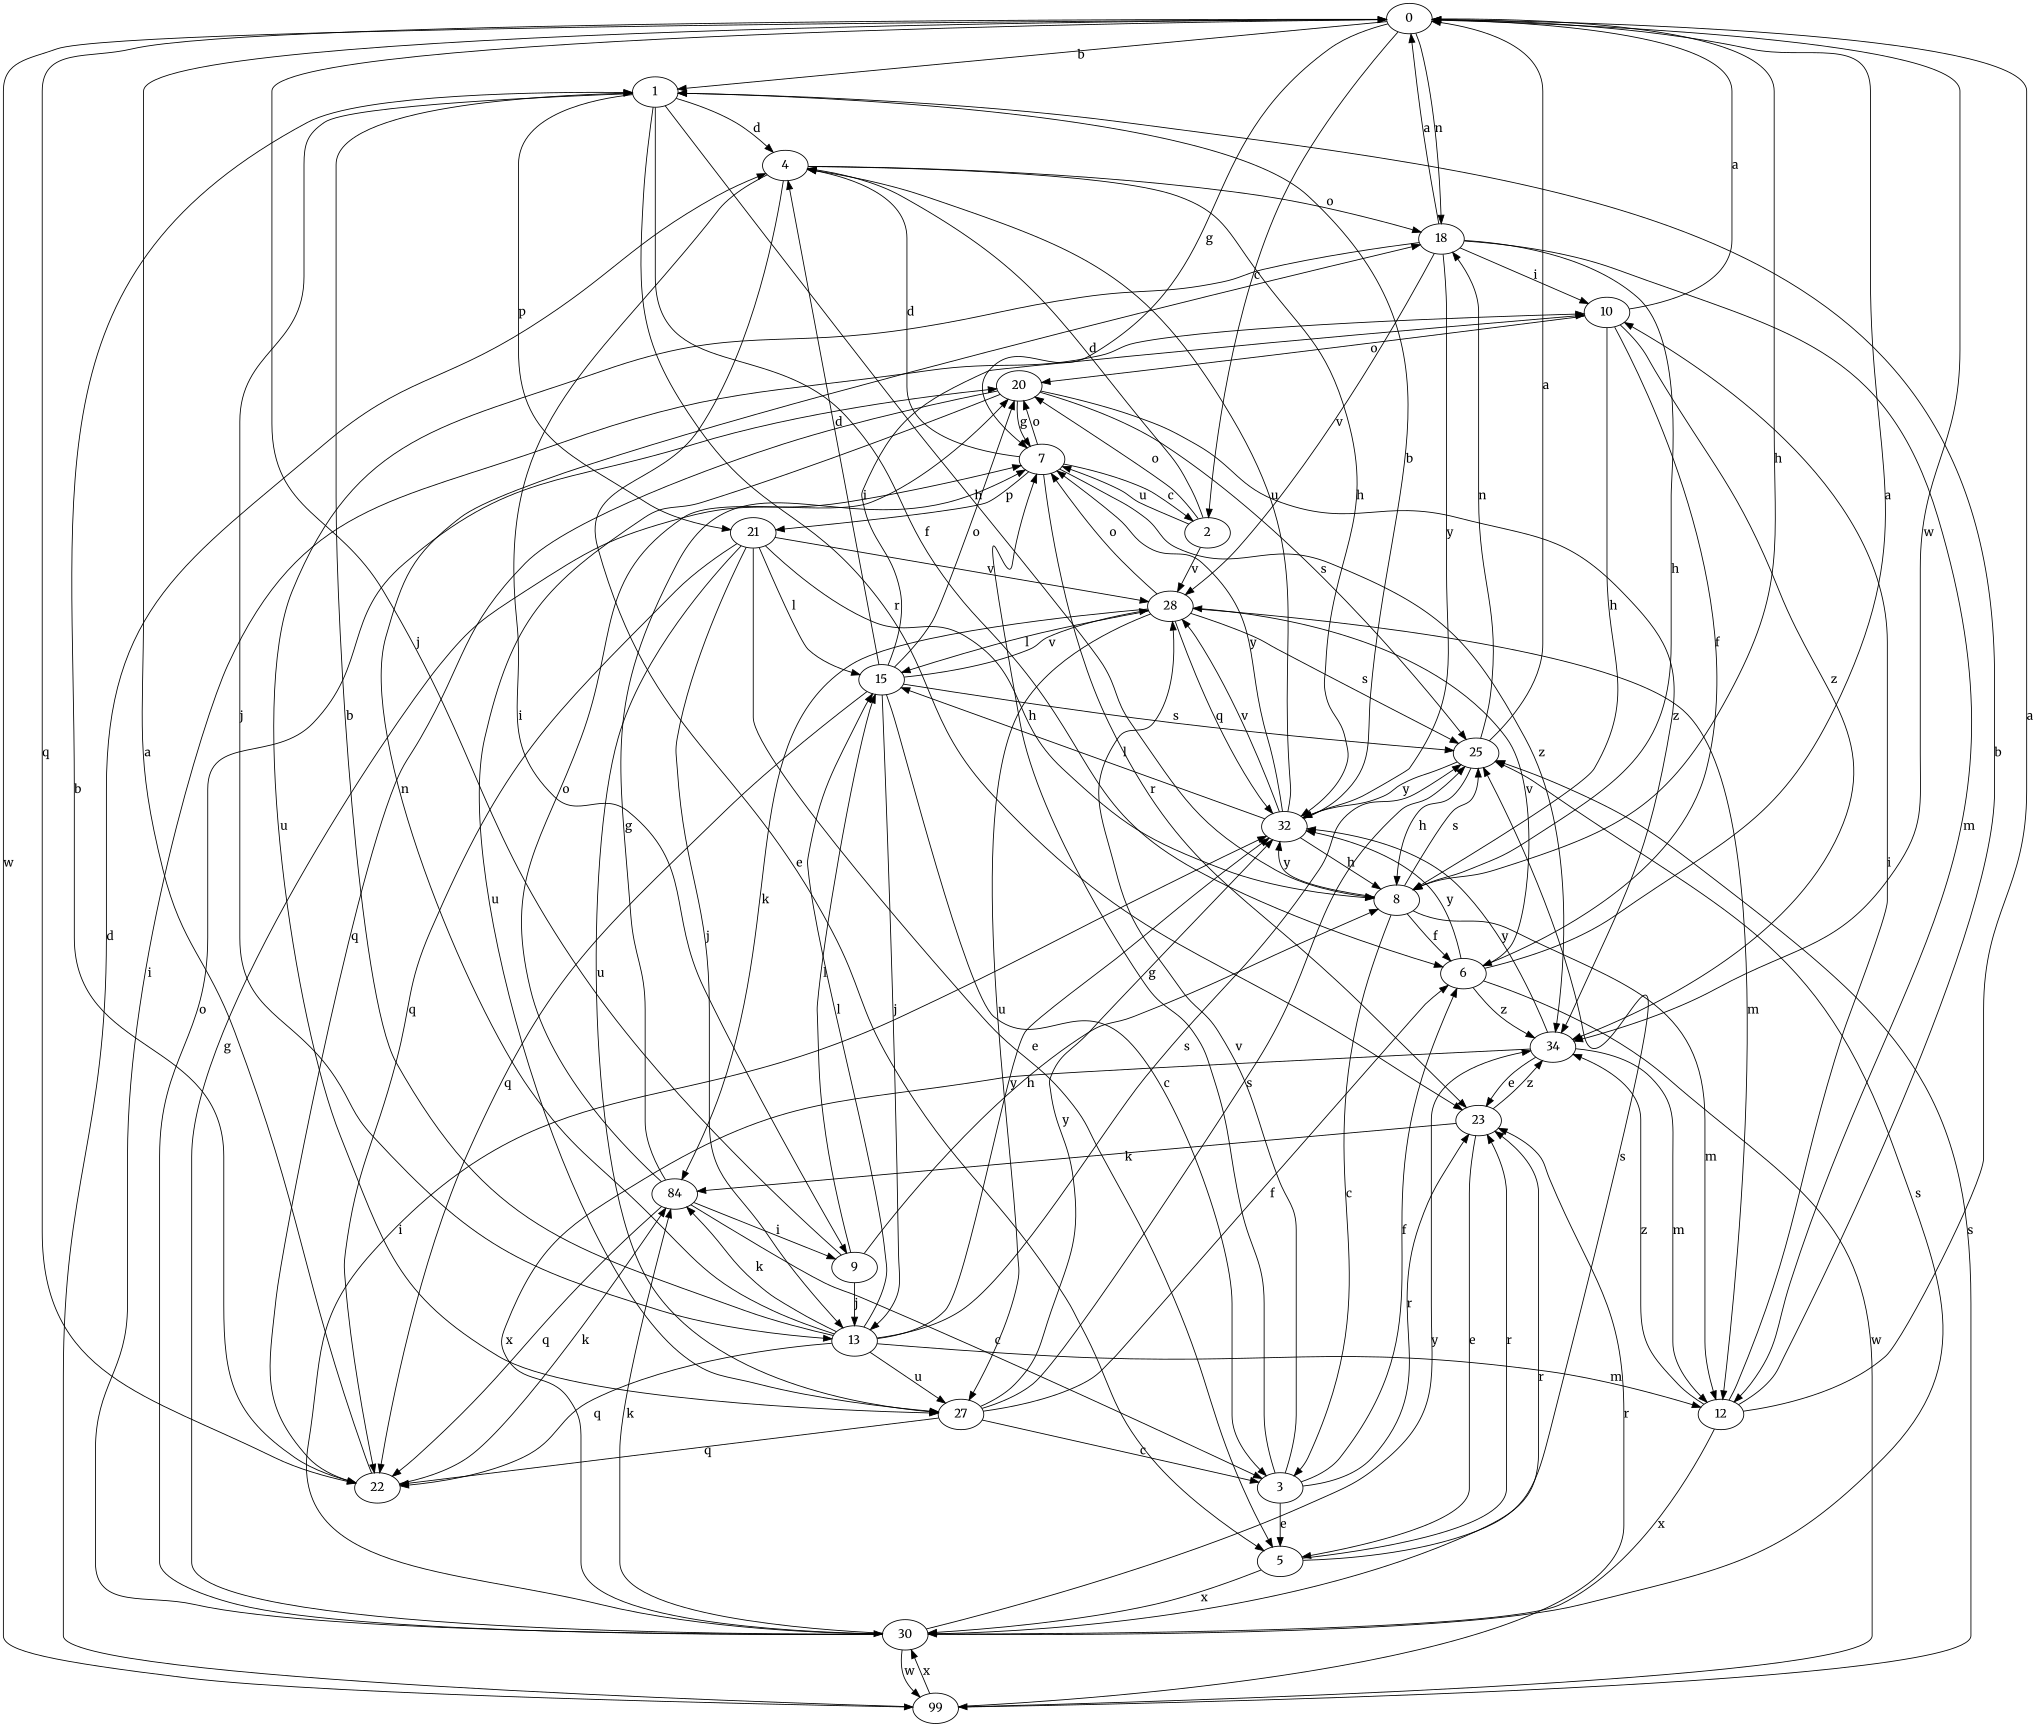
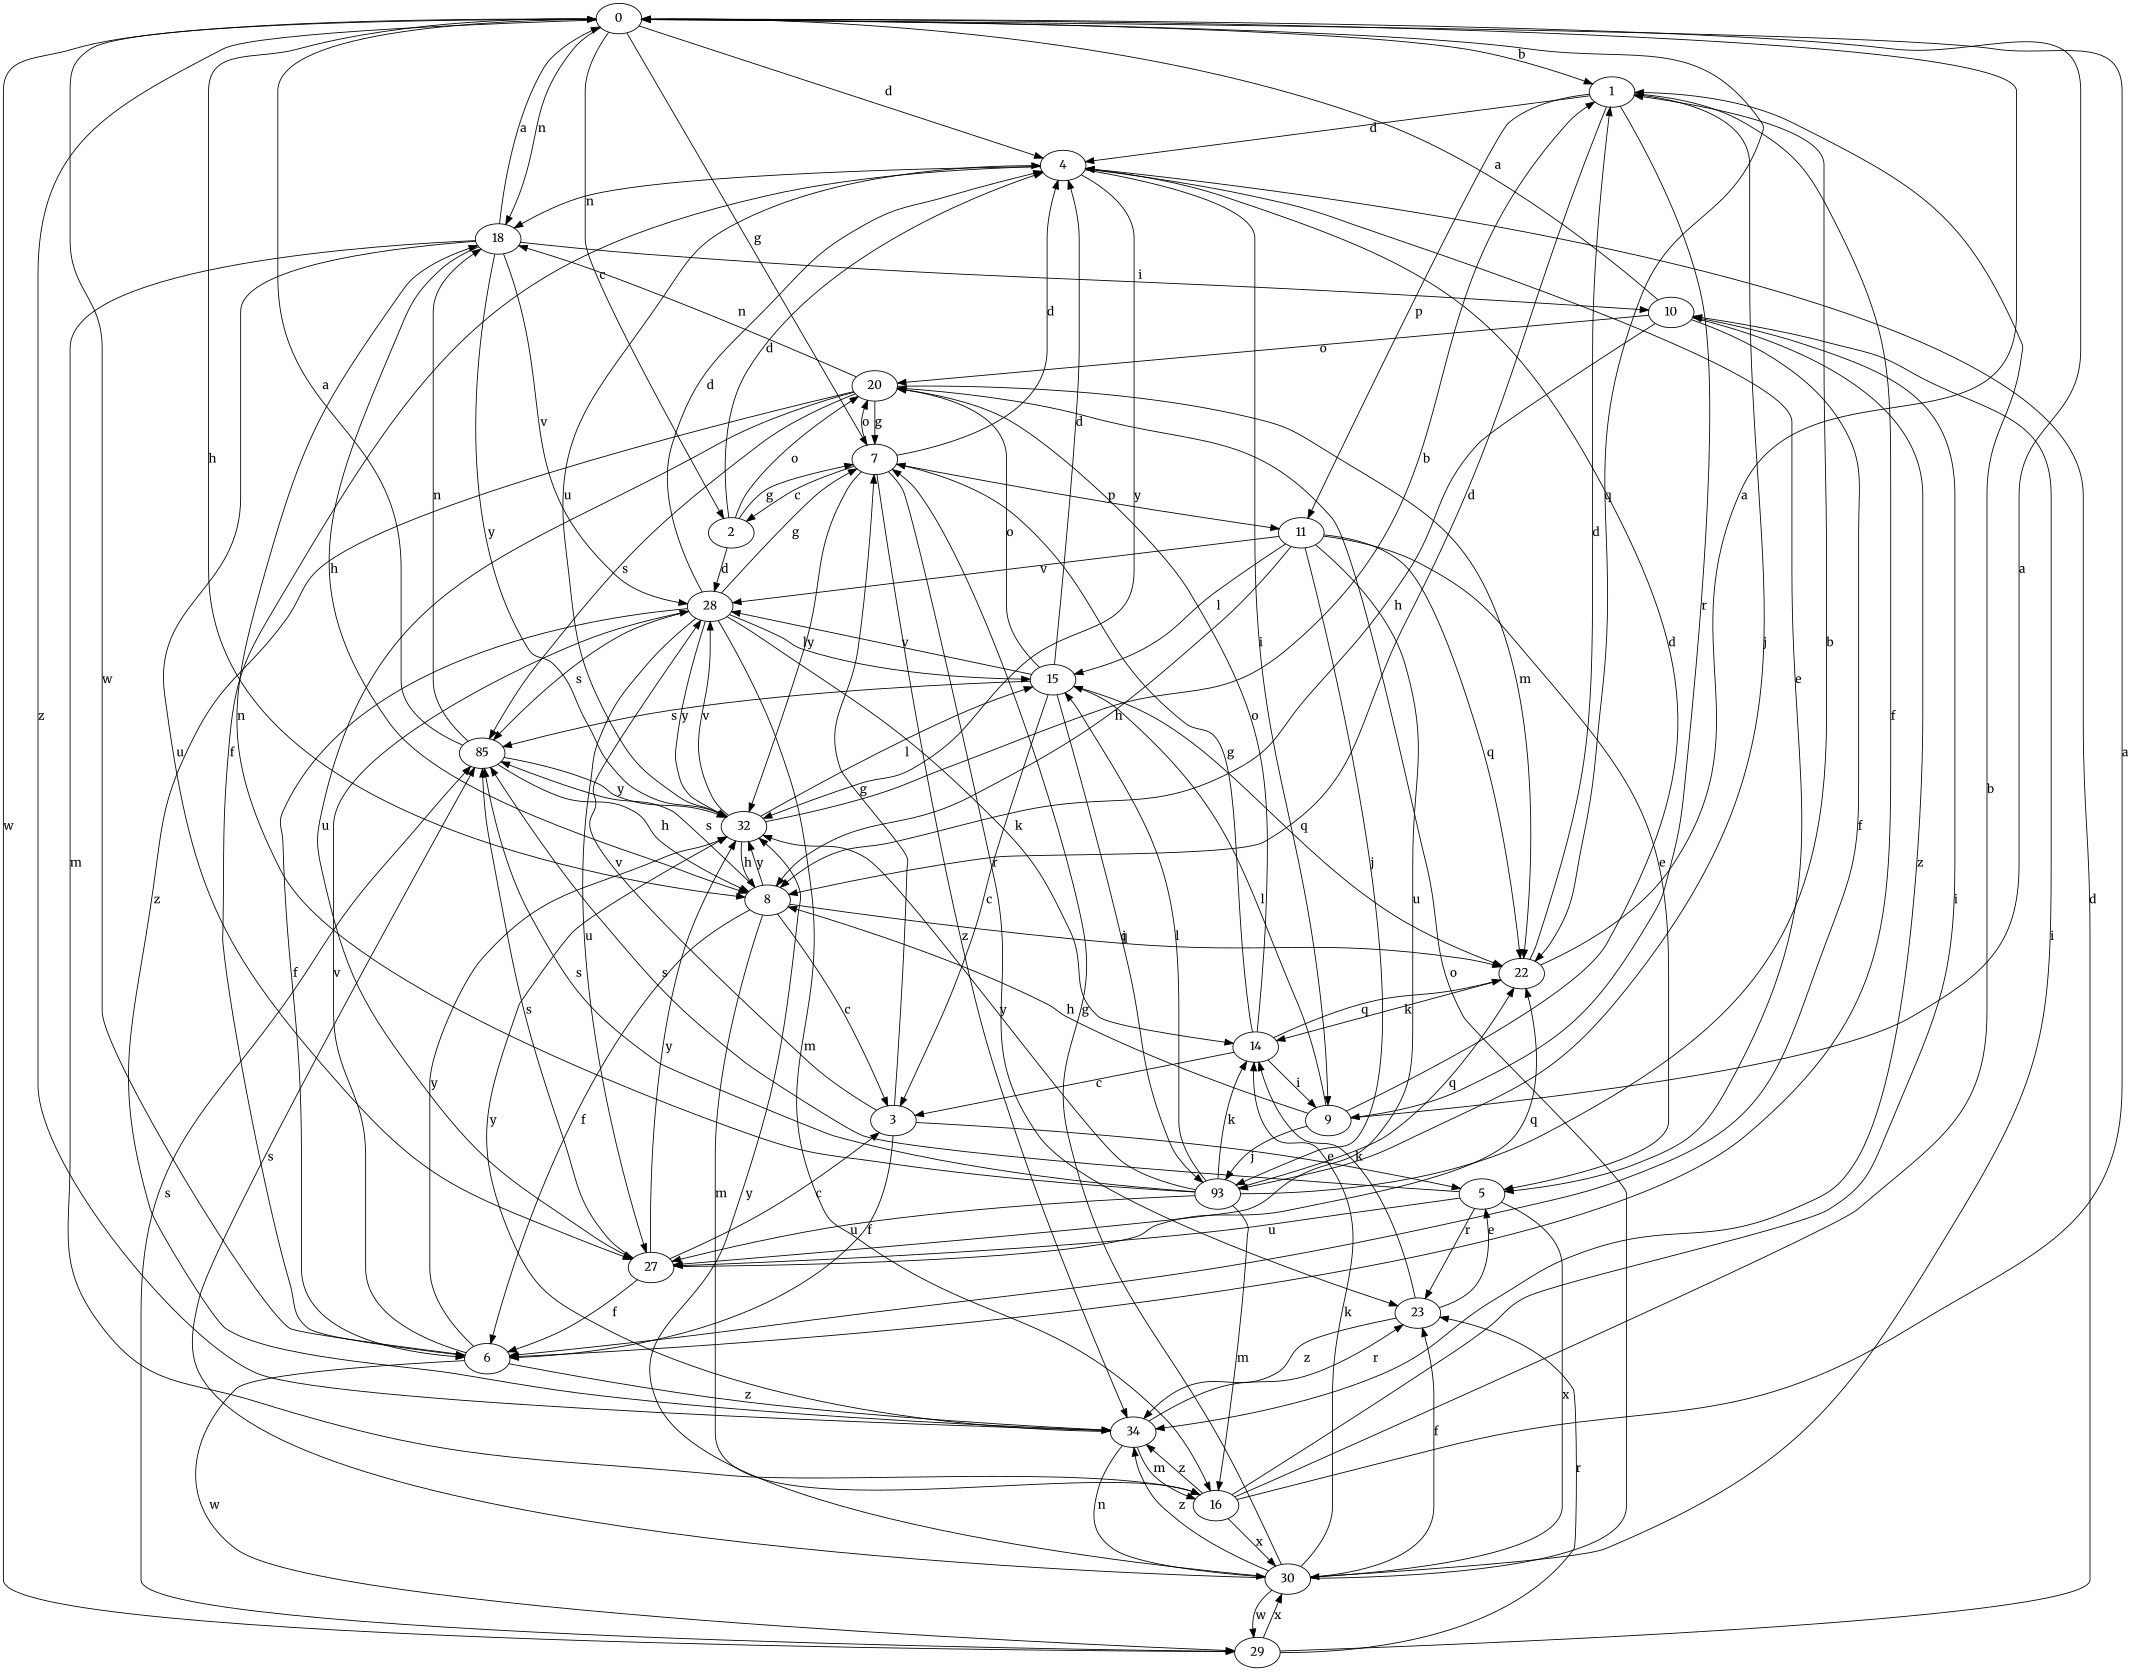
none -> (837, 91)
(1330, 202) -> (590, 202)
none -> (693, 308)
none -> (761, 314)
(1124, 357) -> none
(979, 496) -> (1471, 496)
(1143, 496) -> (770, 496)
(1360, 496) -> (1138, 496)
(1888, 496) -> (108, 680)
(753, 533) -> (1301, 533)
(1113, 533) -> (796, 533)
(1929, 533) -> (41, 717)
none -> (1640, 563)
(1195, 570) -> (725, 570)
none -> (288, 586)
(1233, 601) -> (807, 637)
(418, 643) -> (2022, 570)
(913, 656) -> (1694, 690)
(1220, 717) -> (685, 717)
(1476, 753) -> (482, 753)
(78, 790) -> (1596, 533)
none -> (286, 901)
(355, 937) -> (1525, 680)
none -> (1141, 945)
(1512, 1084) -> (1376, 1359)
(675, 1194) -> (1256, 1047)
(401, 1231) -> (749, 1194)
none -> (1033, 1247)
(1408, 1336) -> none
(510, 1341) -> (1102, 1506)
(855, 1341) -> (1218, 1194)
(1435, 1341) -> (1182, 1506)
(1542, 1378) -> (1436, 1432)
(1721, 1414) -> (1216, 1506)
(936, 1708) -> (1257, 1653)
